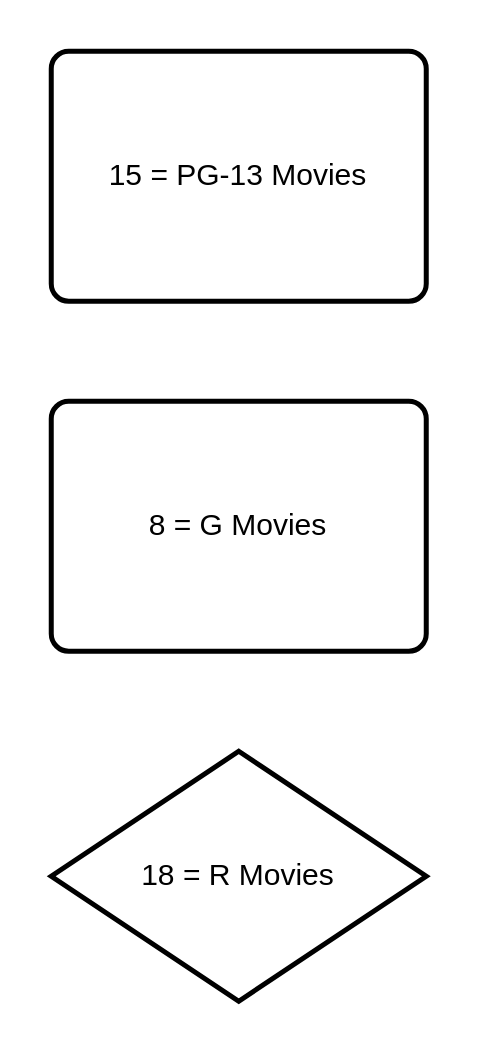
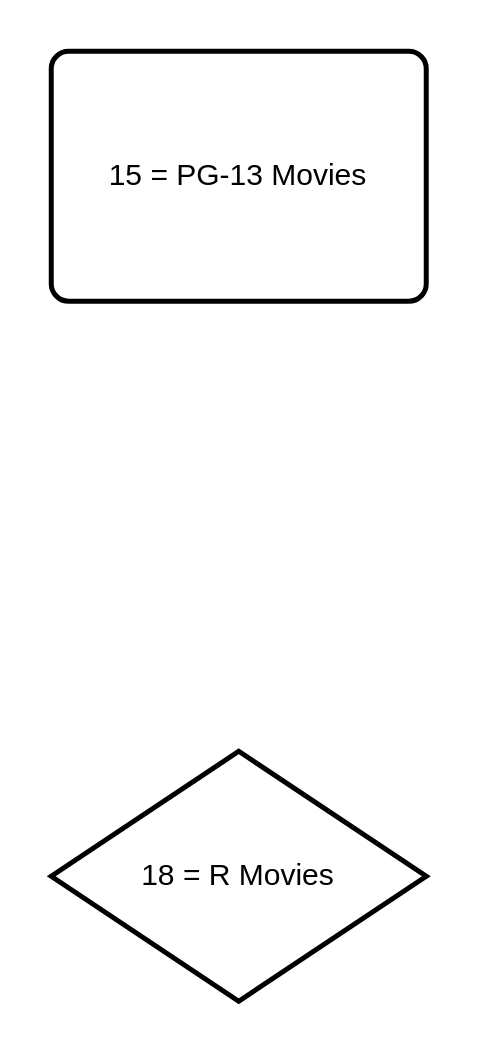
(239, 526) -> none
